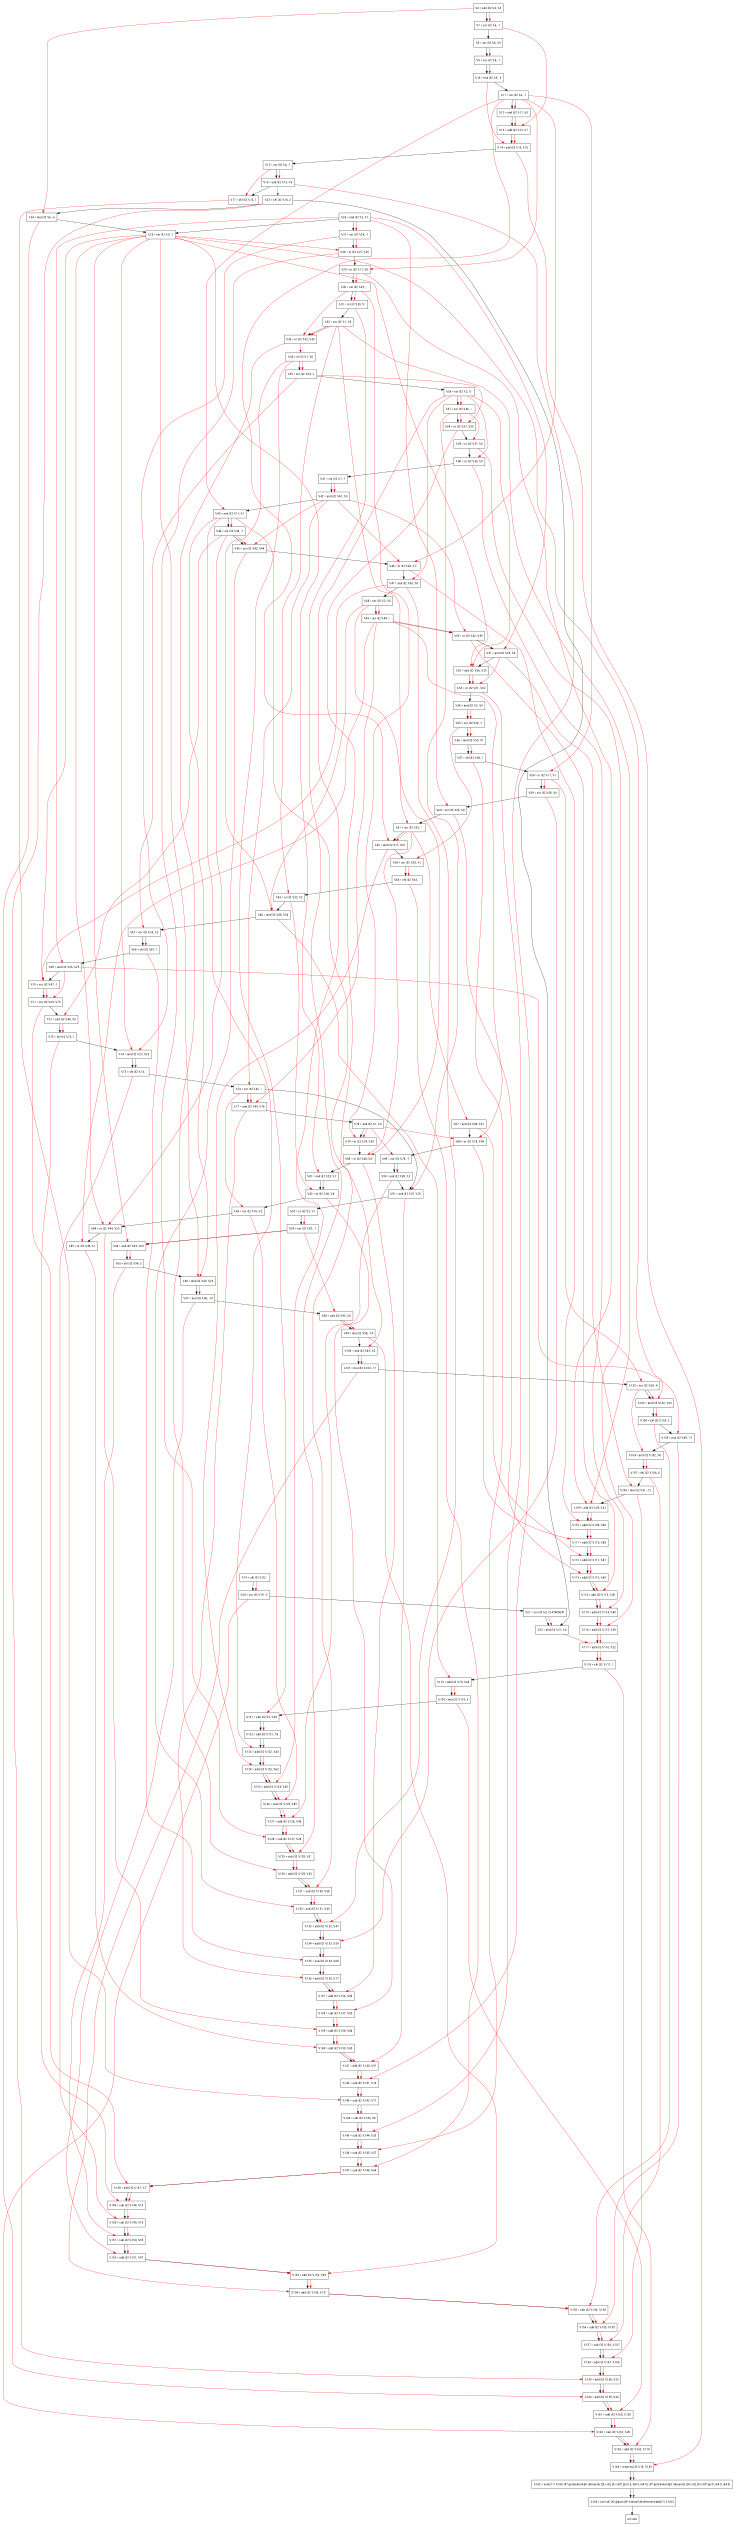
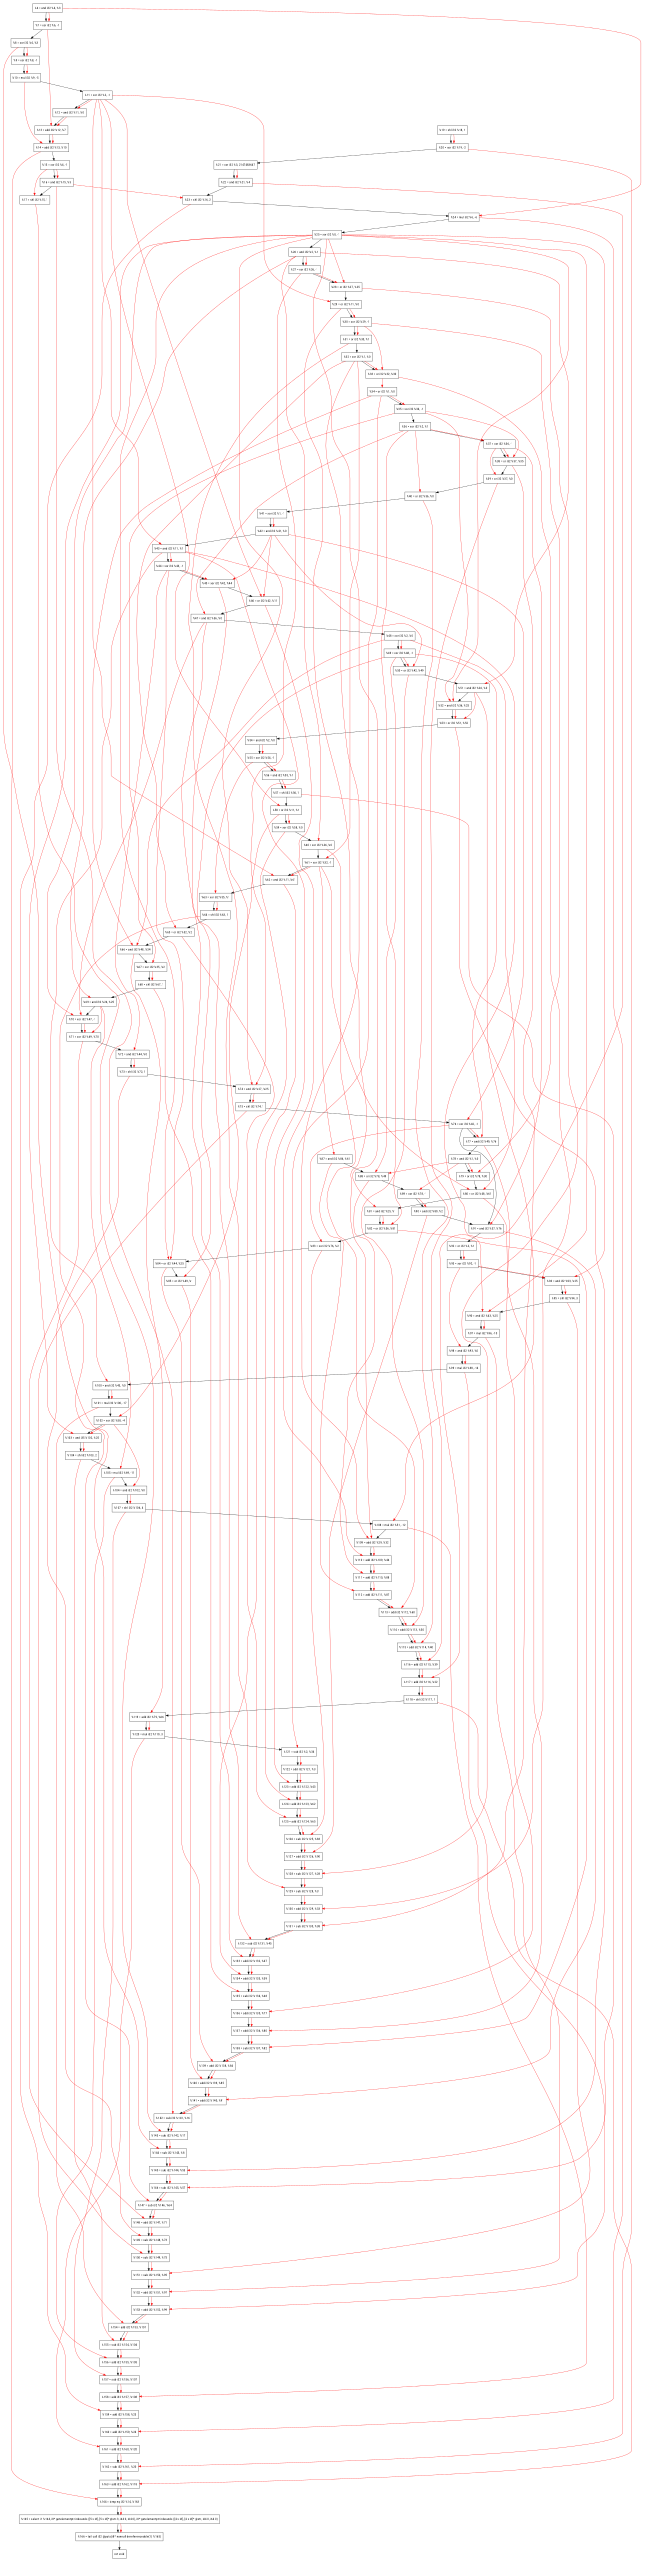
(258, 226) -> (317, 243)
(510, 532) -> (462, 550)
(522, 826) -> (218, 191)
none -> (39, 1110)
